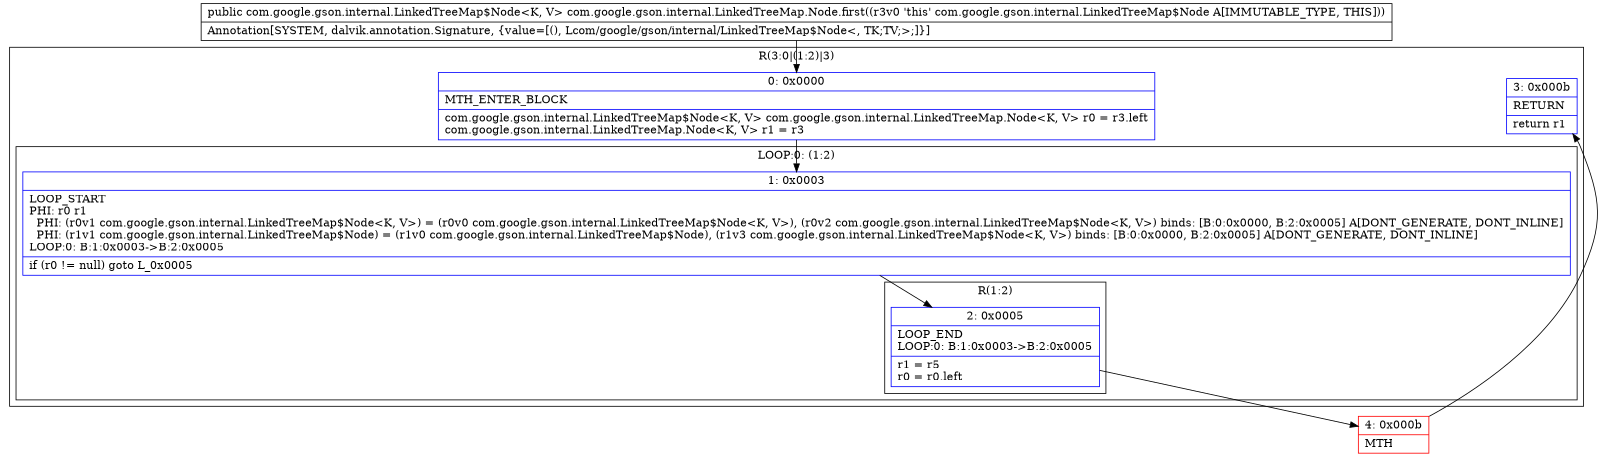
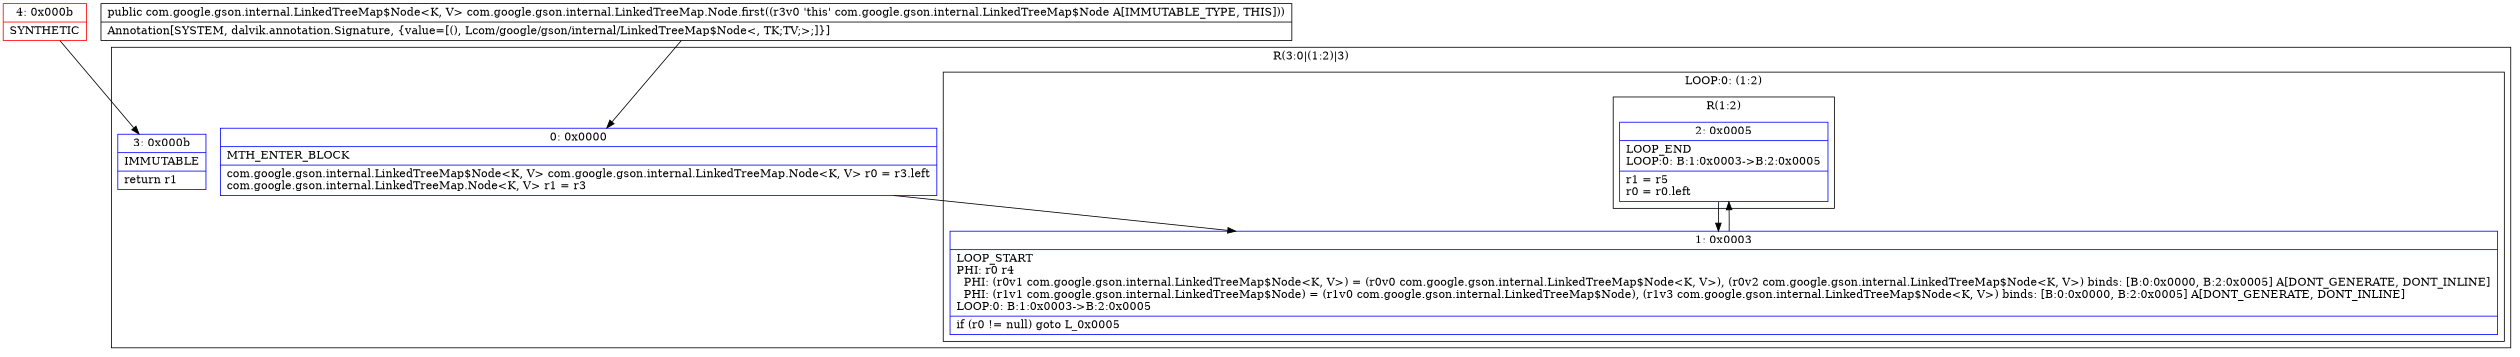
(1539, 106) -> (162, 161)
(60, 211) -> (987, 270)
(1212, 395) -> (1718, 213)
(1379, 444) -> (45, 31)
